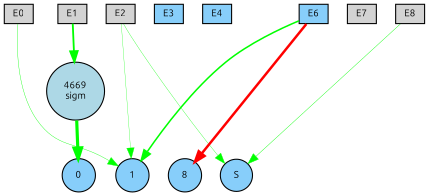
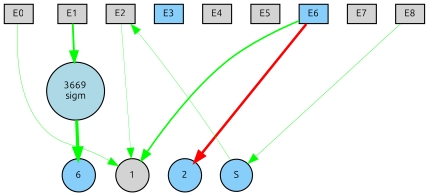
(217, 14) -> (217, 14)
none -> (265, 14)
(76, 91) -> (76, 91)
(169, 91) -> (184, 92)
(79, 175) -> (79, 175)
(132, 175) -> (132, 175)
(185, 175) -> (185, 175)
